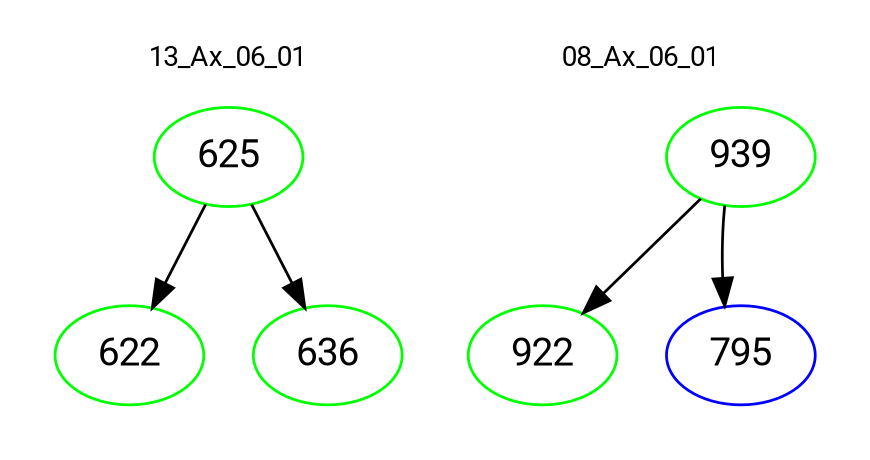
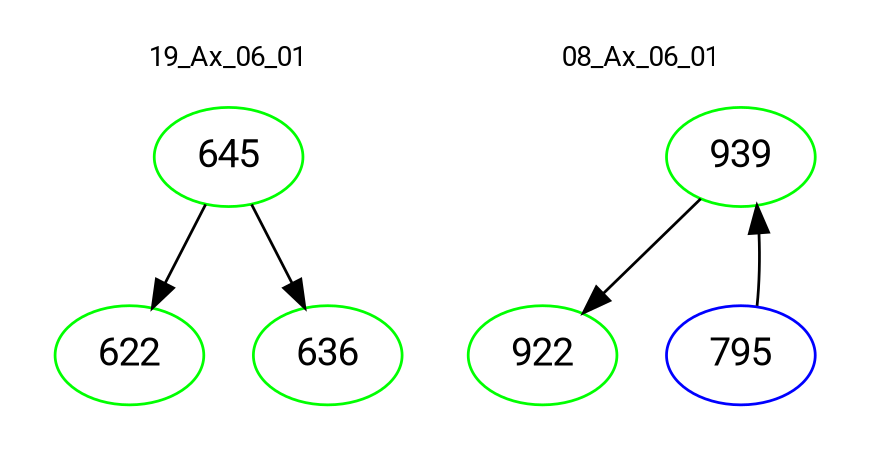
(229, 59) -> (229, 59)
(229, 157) -> (229, 157)
(722, 242) -> (759, 270)
